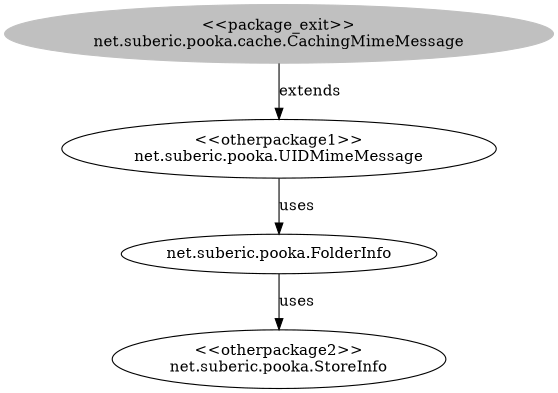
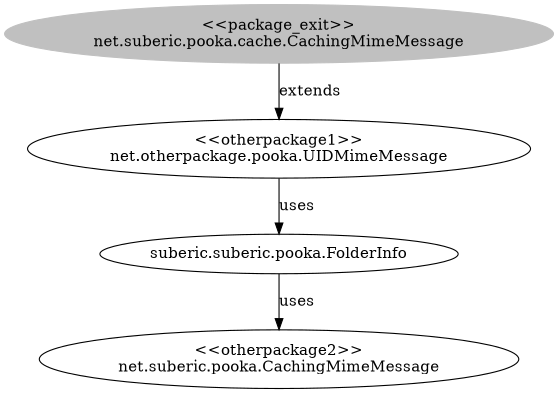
(279, 149) -> (279, 149)
(279, 254) -> (279, 254)
(279, 359) -> (279, 359)
